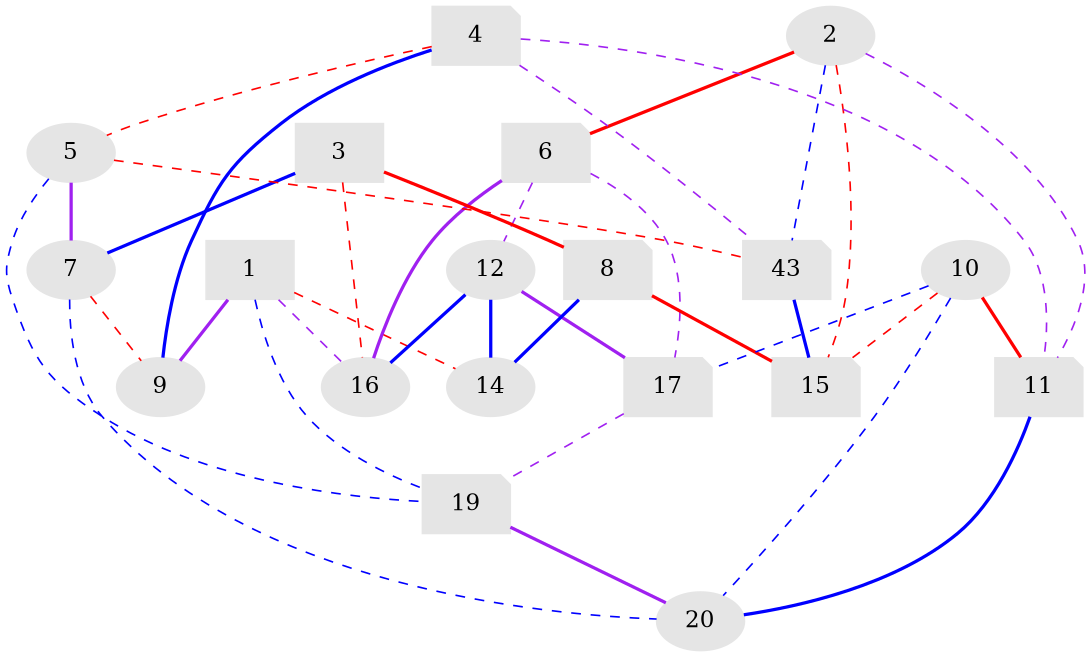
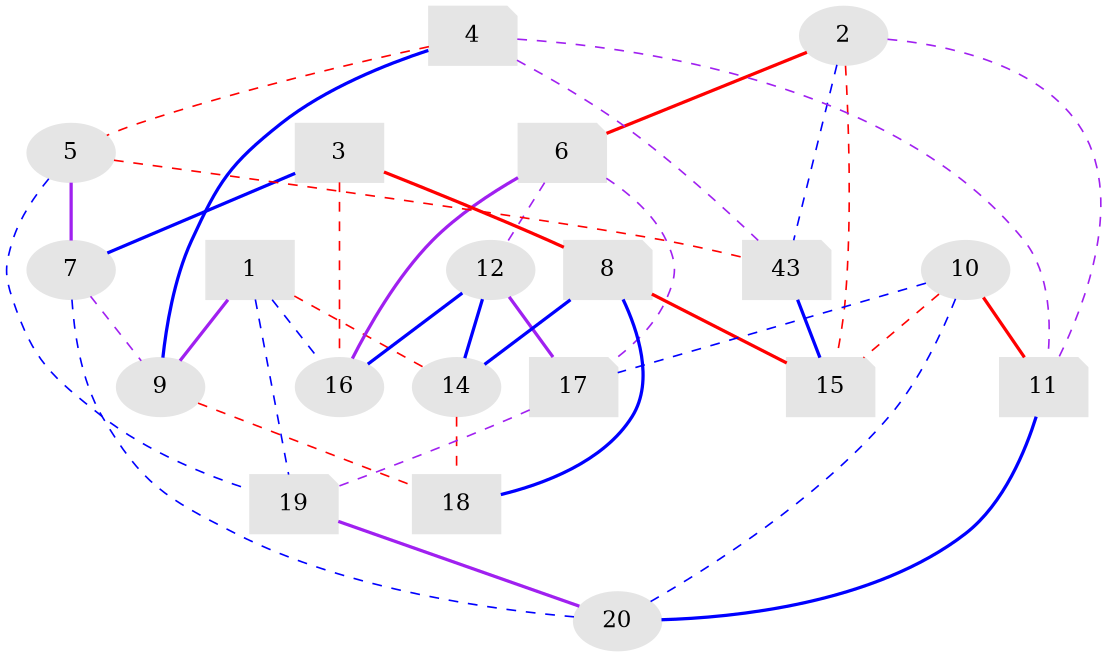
(116, 329) -> (116, 329)
(310, 331) -> (296, 330)
none -> (457, 504)
